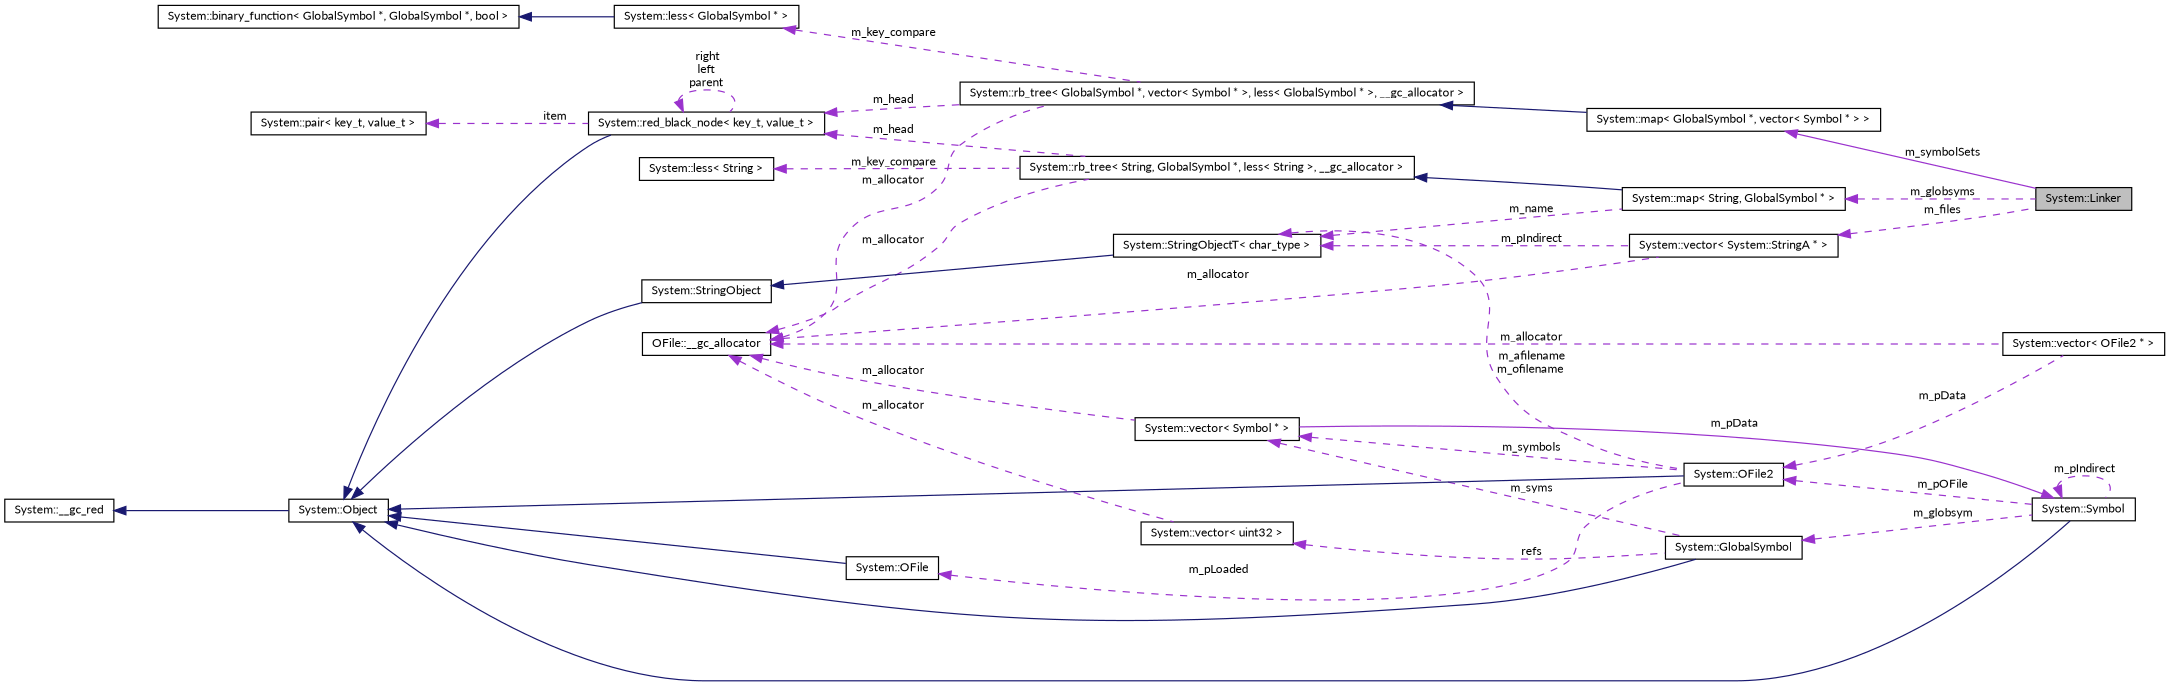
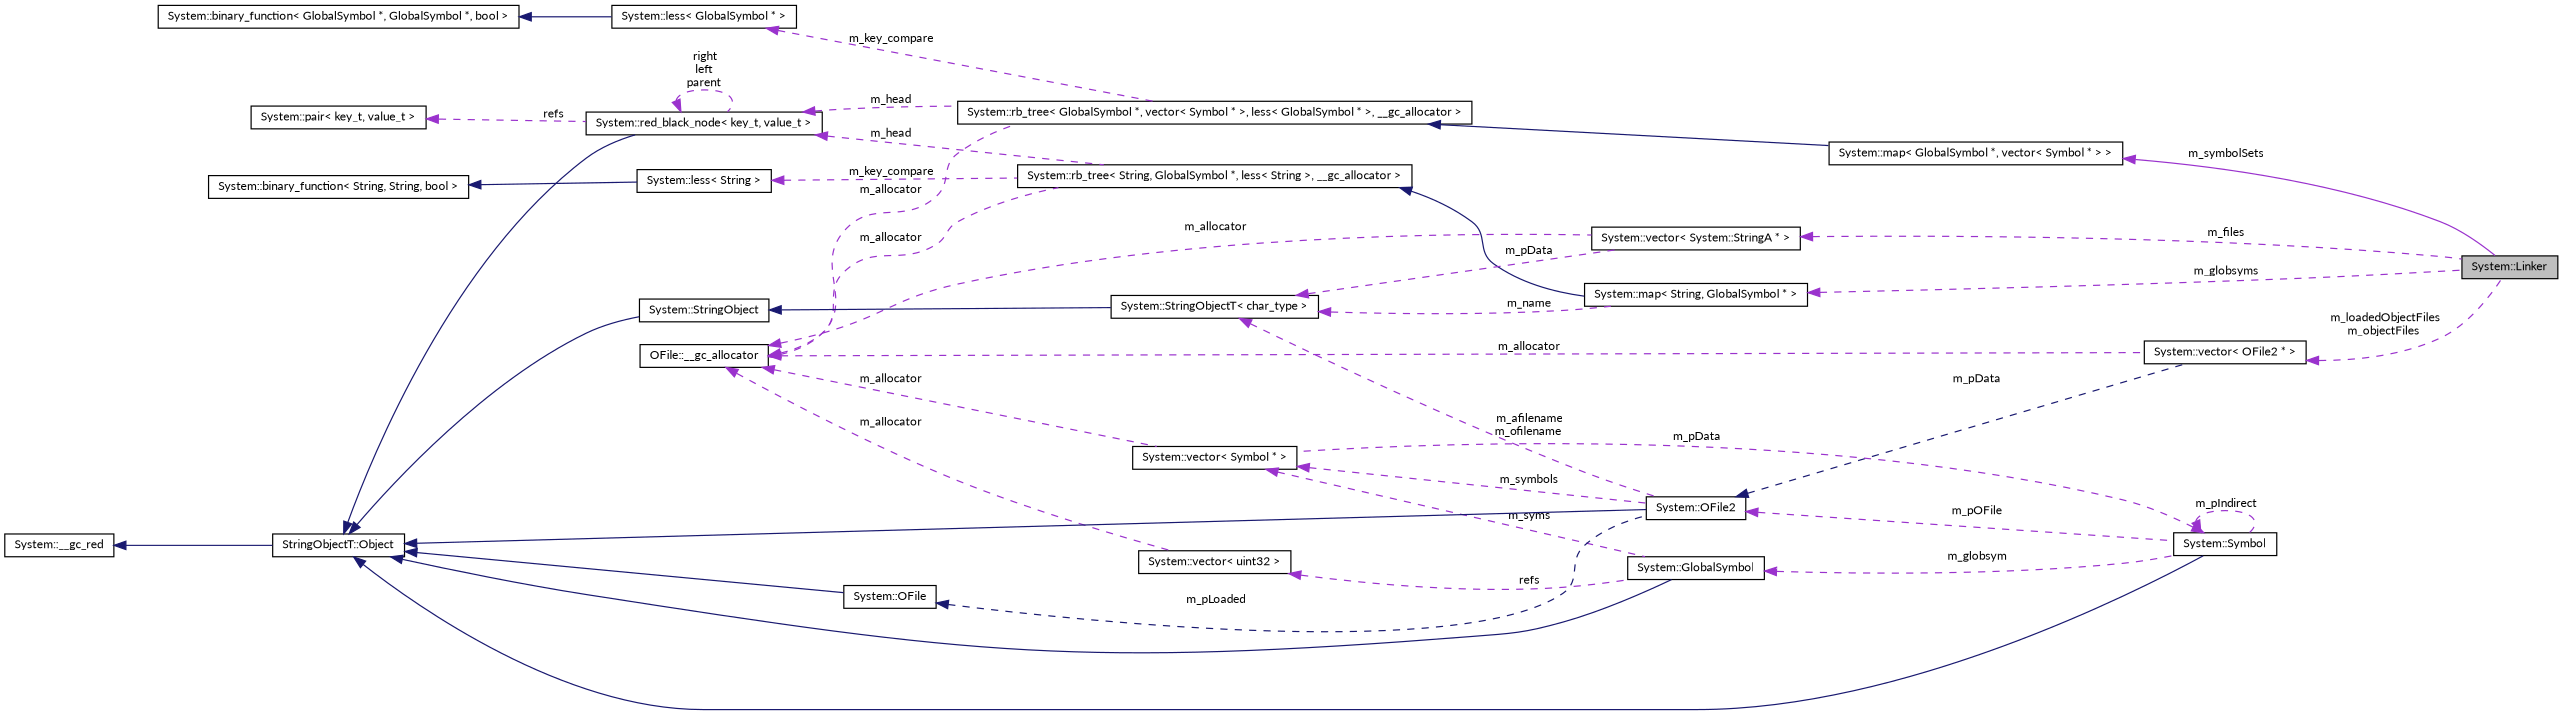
(554, 117) -> (553, 114)
none -> (339, 187)
(1531, 239) -> (1528, 251)
none -> (2423, 345)
(1934, 422) -> (1967, 429)
(1674, 433) -> (1750, 450)
(339, 511) -> (339, 545)
(1336, 599) -> (1319, 631)
